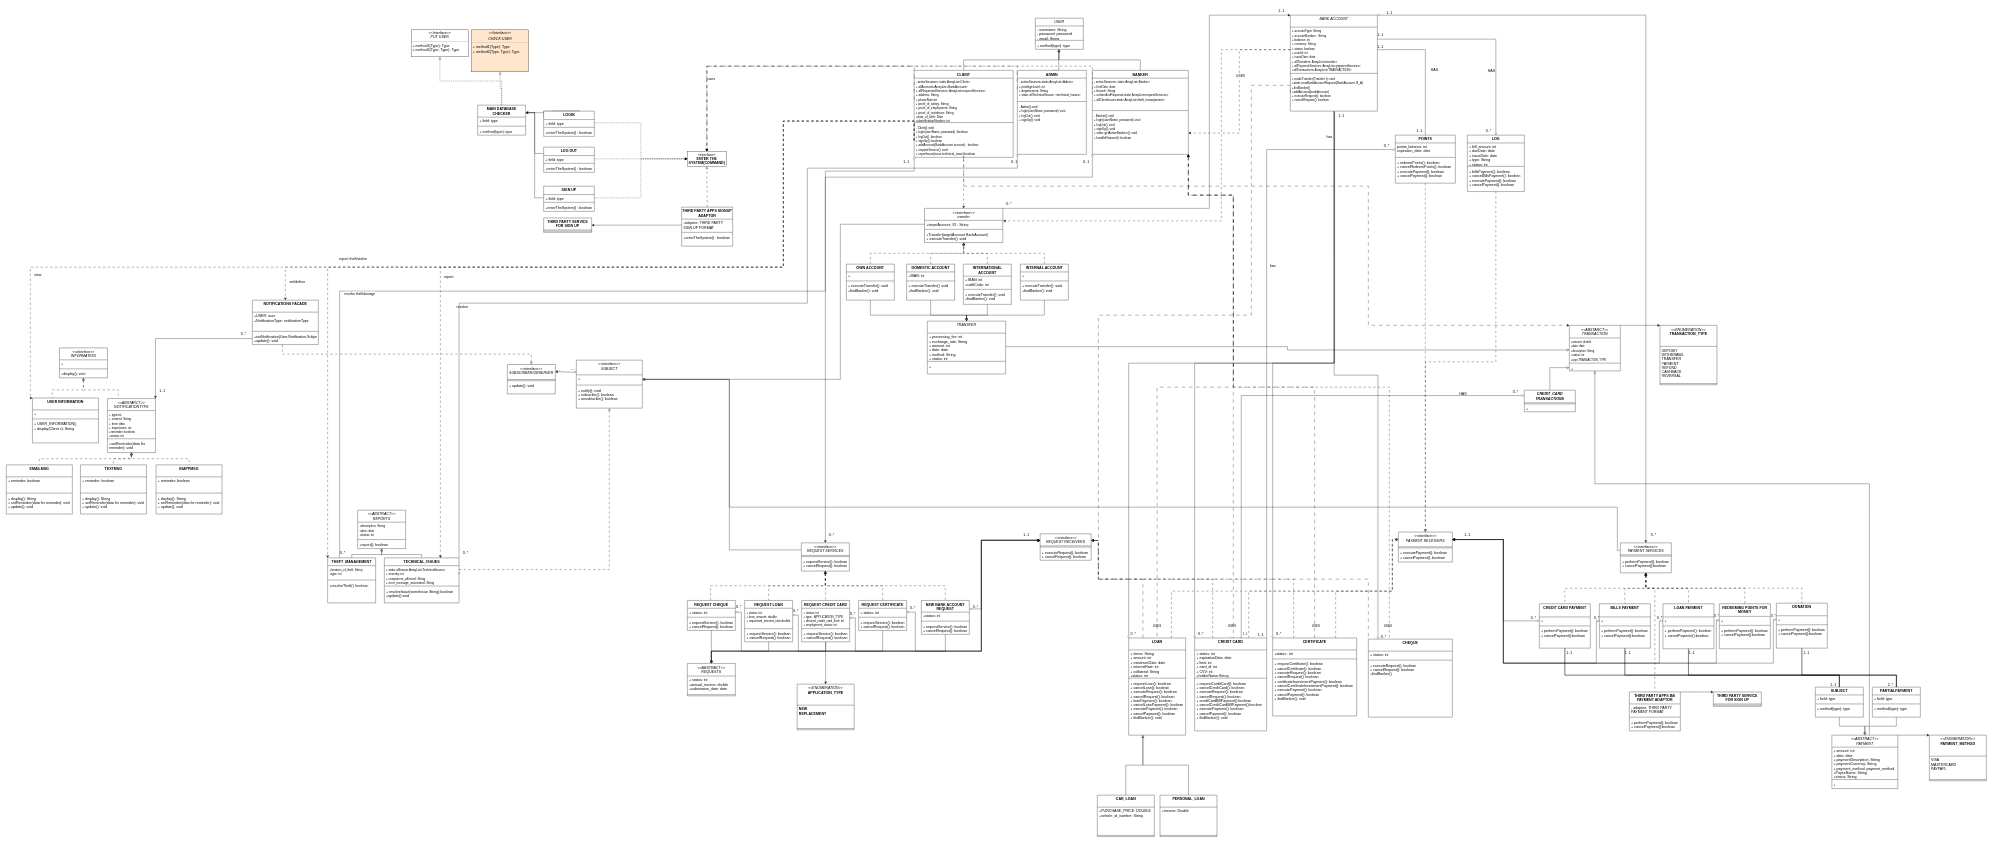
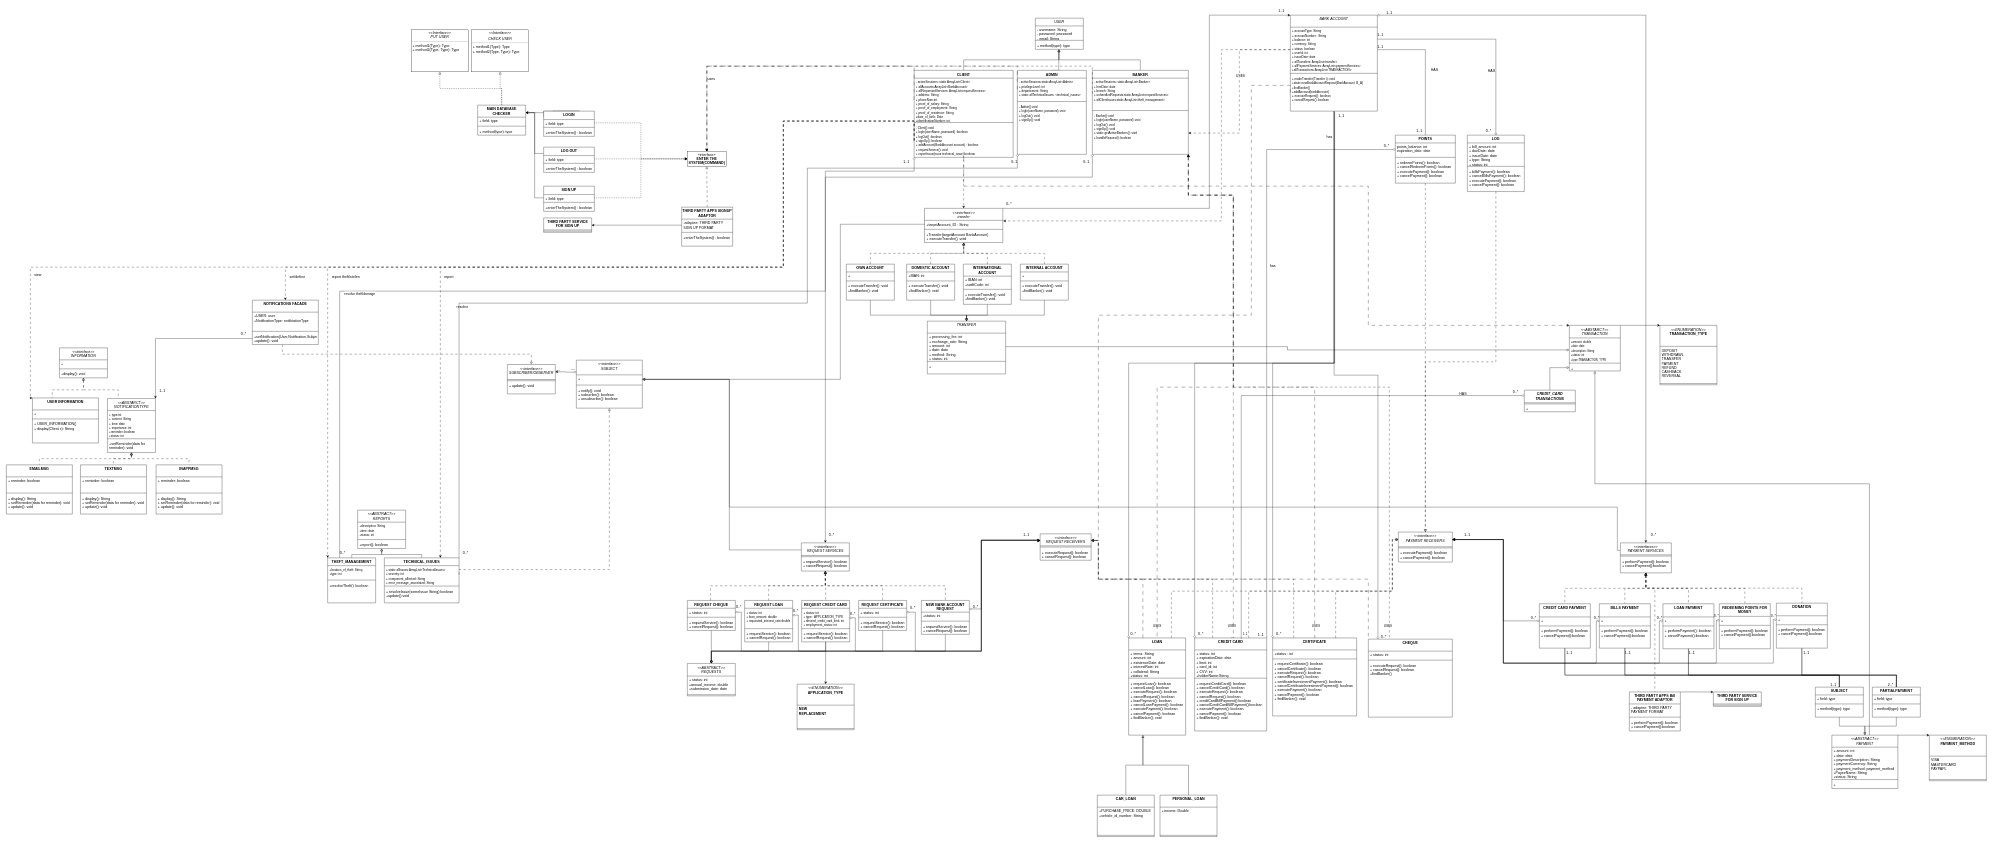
(440, 43) -> (440, 51)
(500, 51) -> (500, 51)
(353, 259) -> (345, 277)
(297, 282) -> (297, 277)
